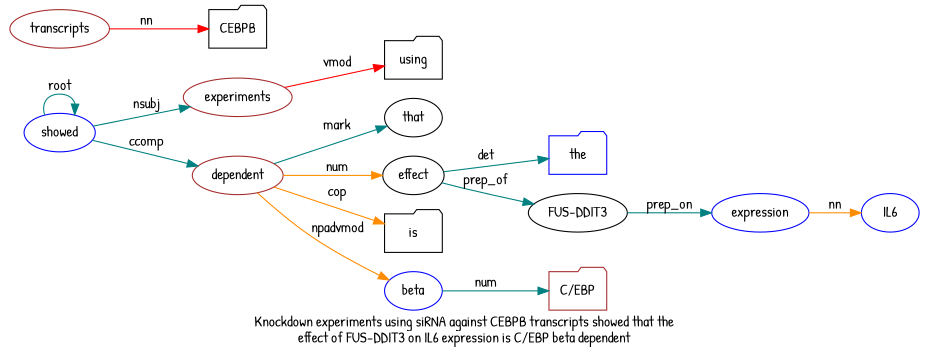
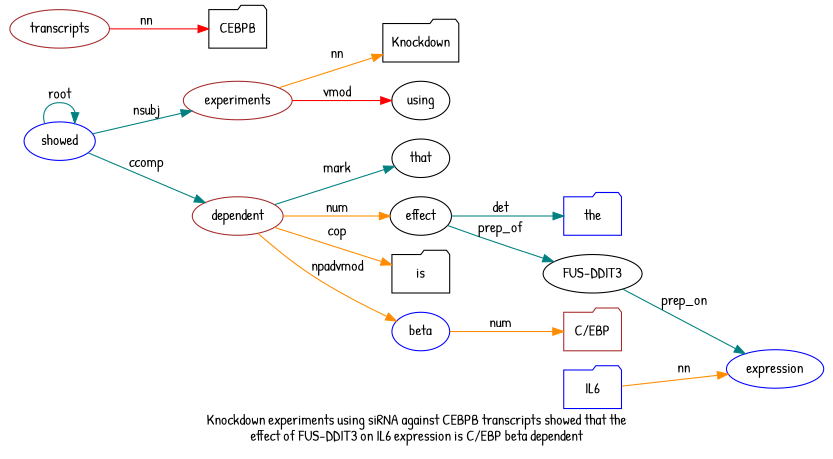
none -> (421, 43)
(413, 60) -> (421, 101)
(830, 213) -> (670, 381)
(890, 213) -> (593, 389)
(490, 291) -> (501, 332)
